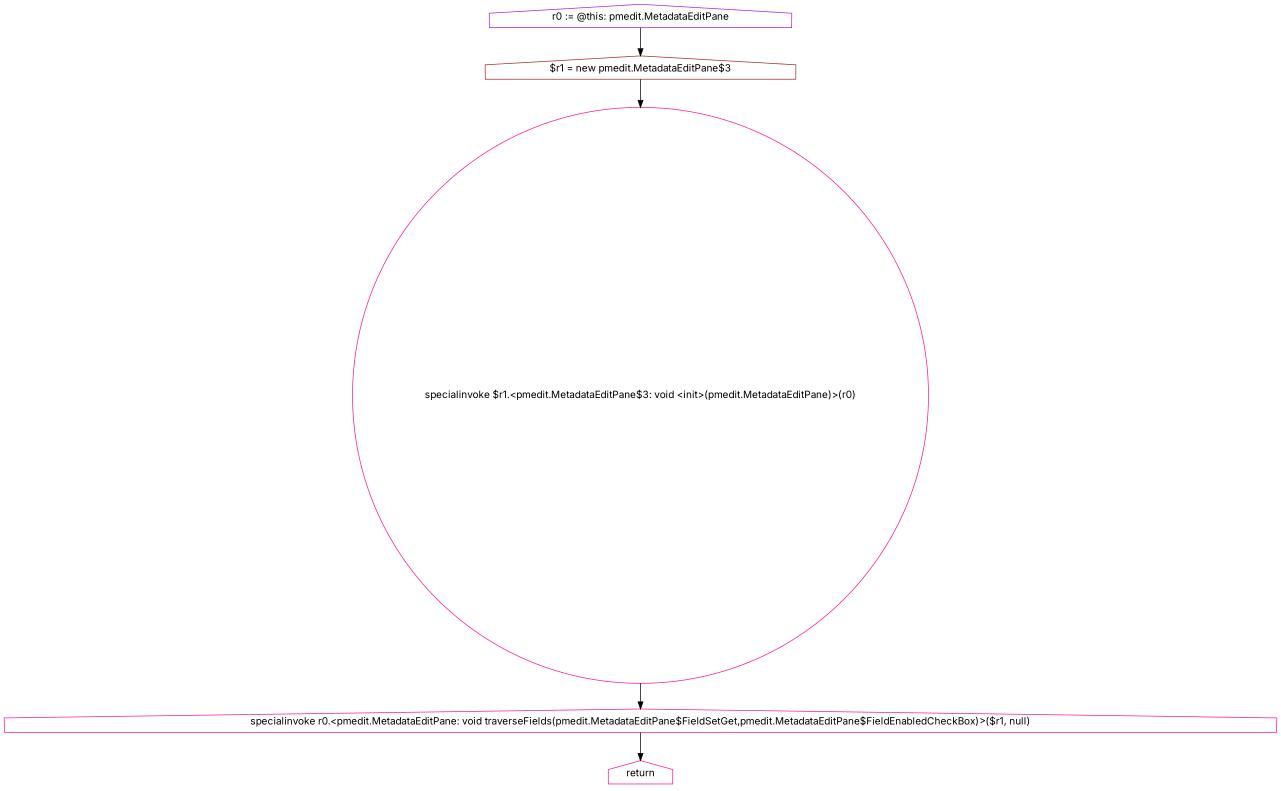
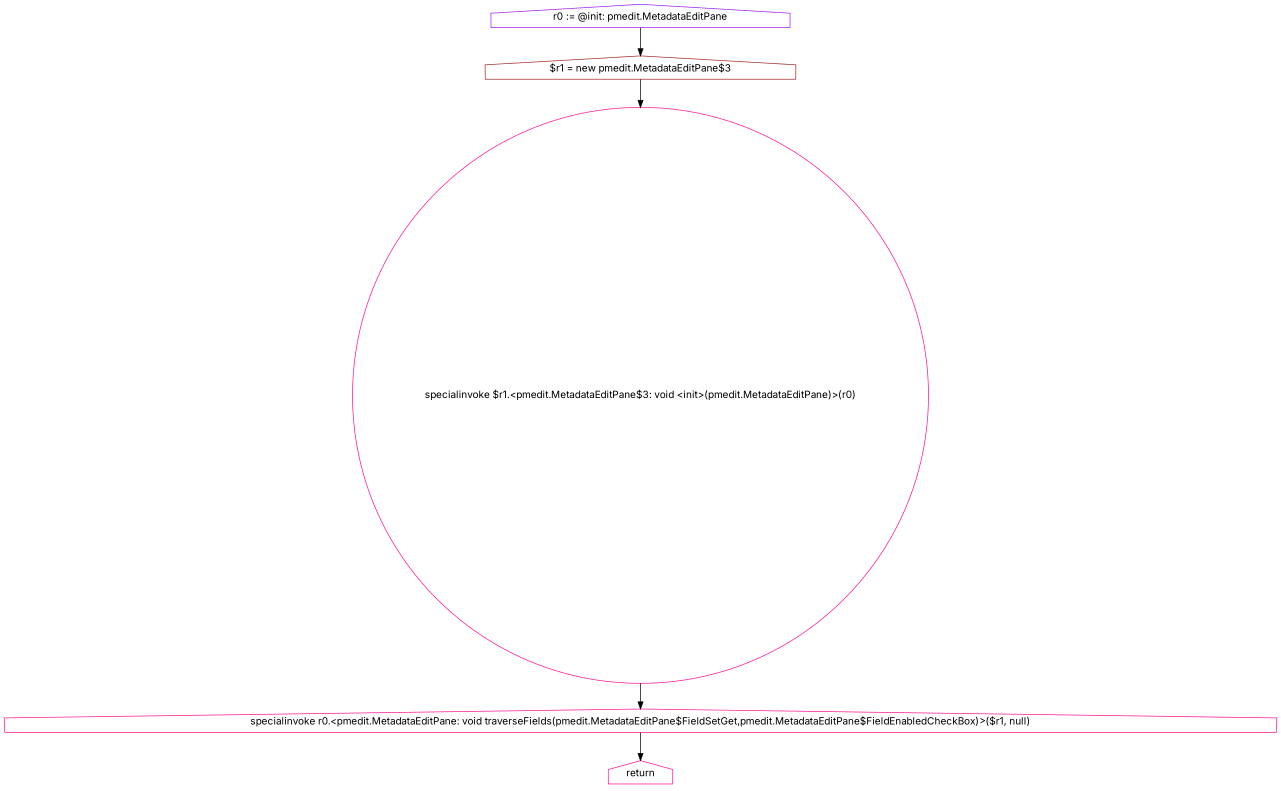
(641, 17) -> (641, 17)
